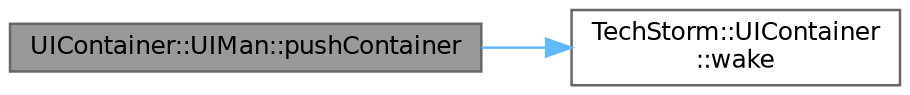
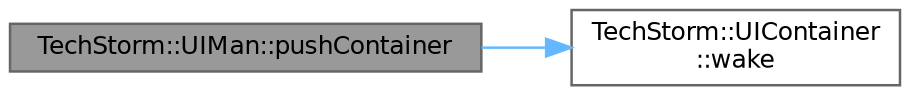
(246, 48) -> (246, 48)
